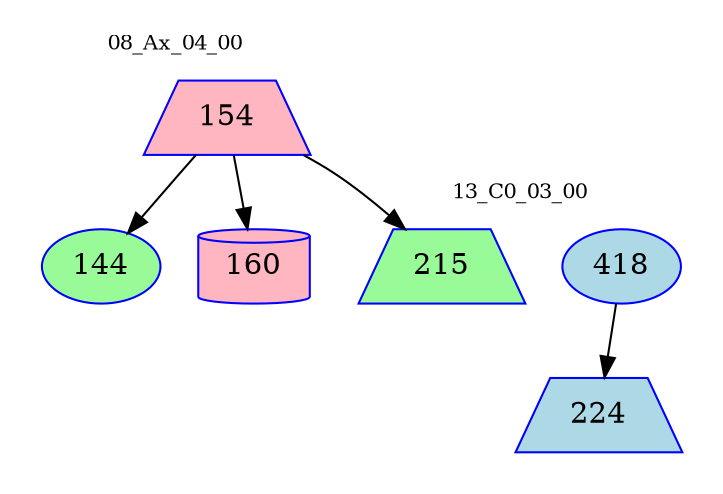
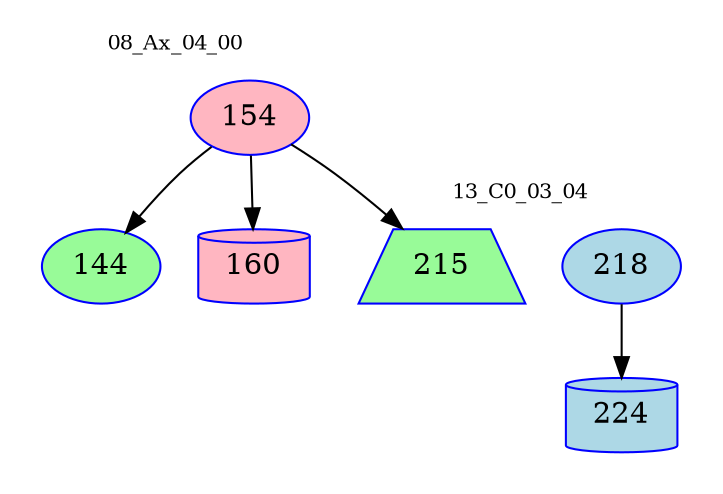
(227, 118) -> (250, 118)
(520, 193) -> (520, 193)
(622, 266) -> (622, 266)
(599, 415) -> (622, 415)
